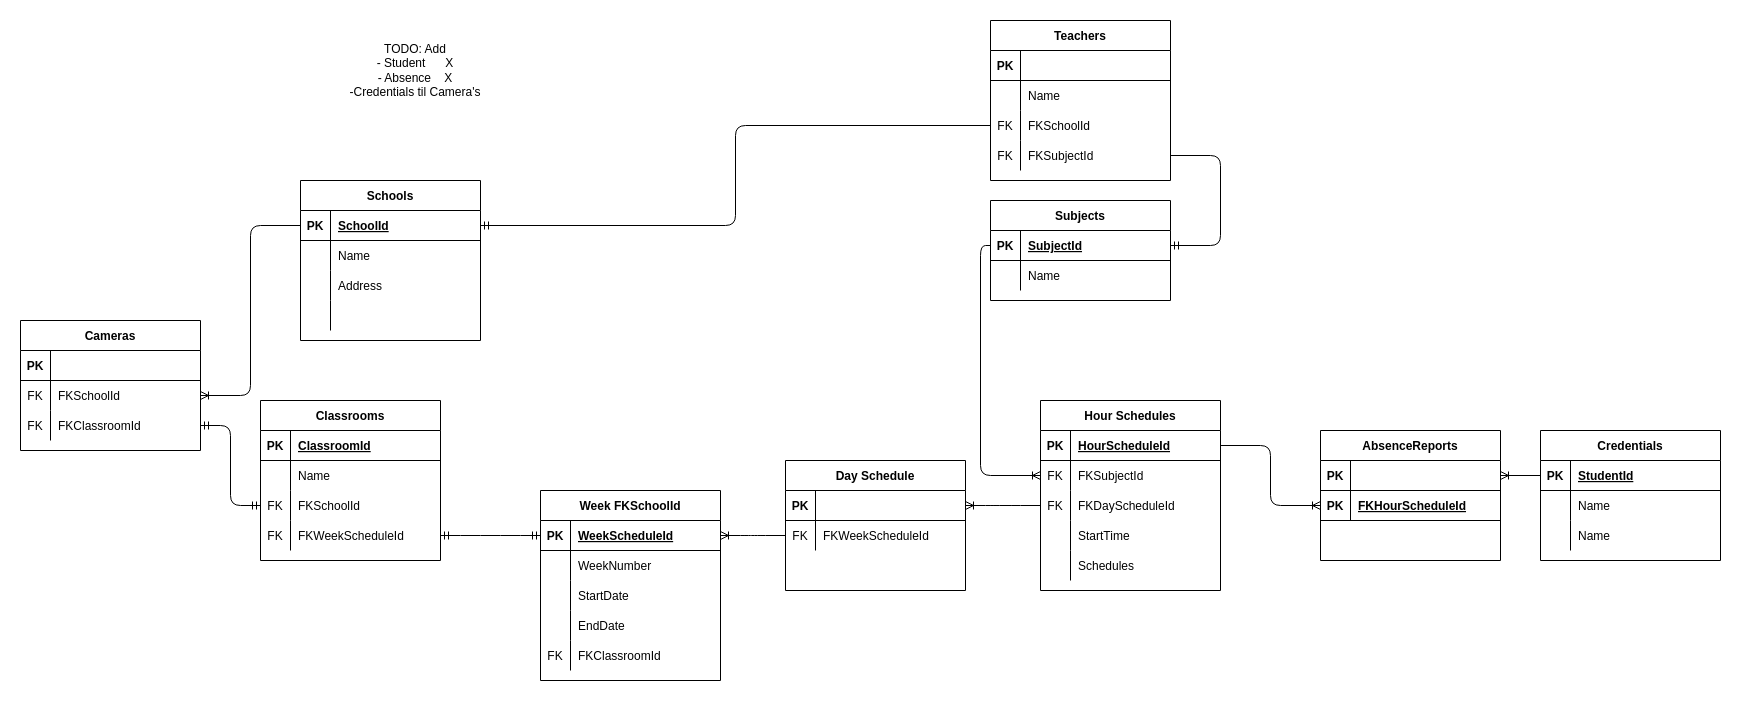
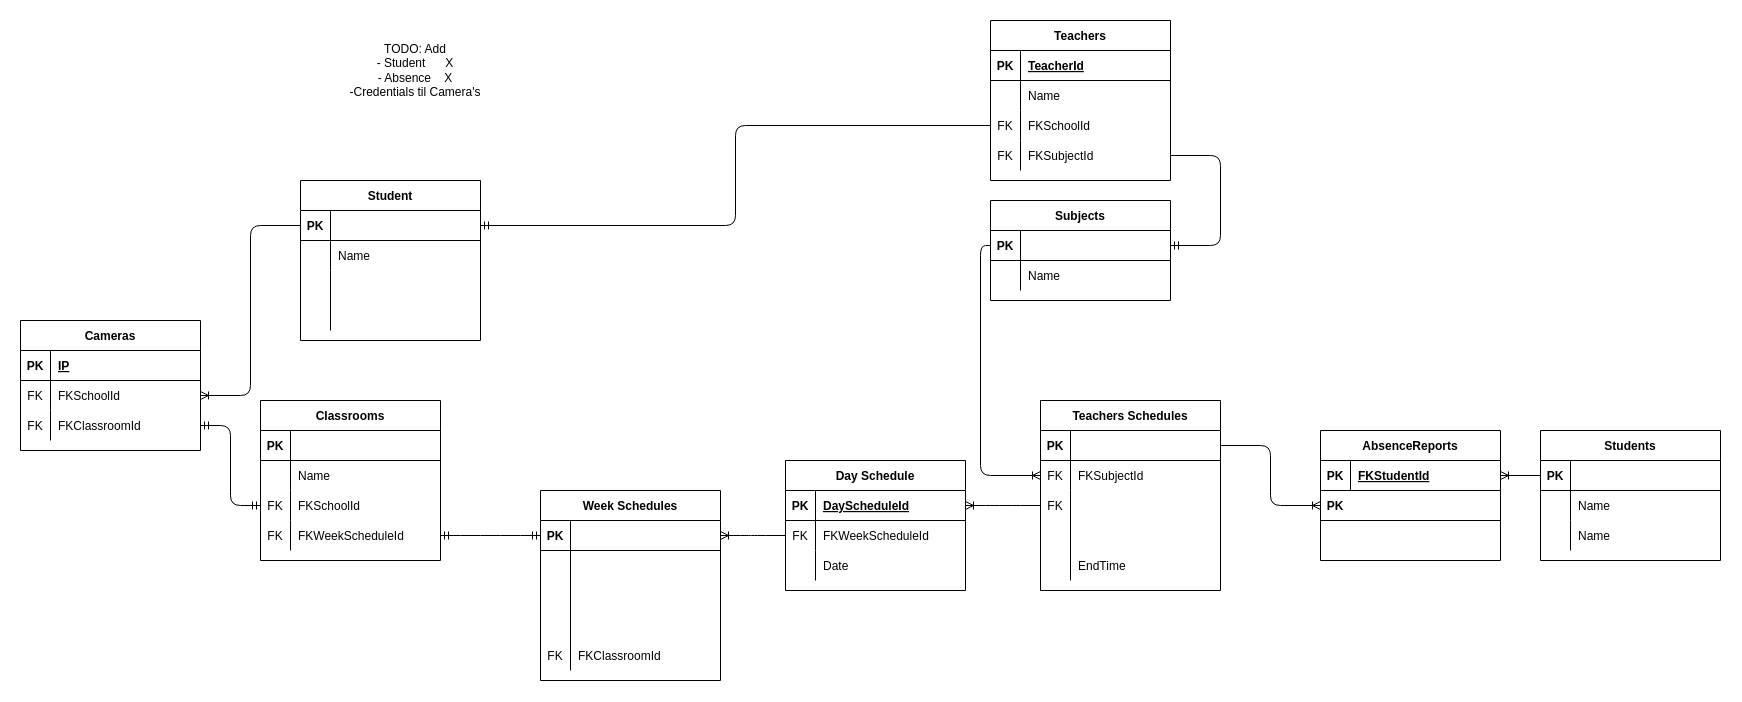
none -> (1096, 66)
(390, 196) -> (390, 196)
(406, 226) -> none
(1096, 246) -> none
(406, 286) -> none
none -> (126, 366)
(1130, 416) -> (1130, 416)
(366, 446) -> none
(1146, 446) -> none
(1630, 446) -> (1630, 446)
none -> (1426, 476)
(1646, 476) -> none
(630, 506) -> (630, 506)
none -> (891, 506)
(1146, 506) -> none
(1426, 506) -> none
(646, 536) -> none
(1146, 536) -> none
(646, 566) -> none
none -> (891, 566)
(1107, 566) -> (1100, 566)
(646, 596) -> none
(646, 626) -> none
